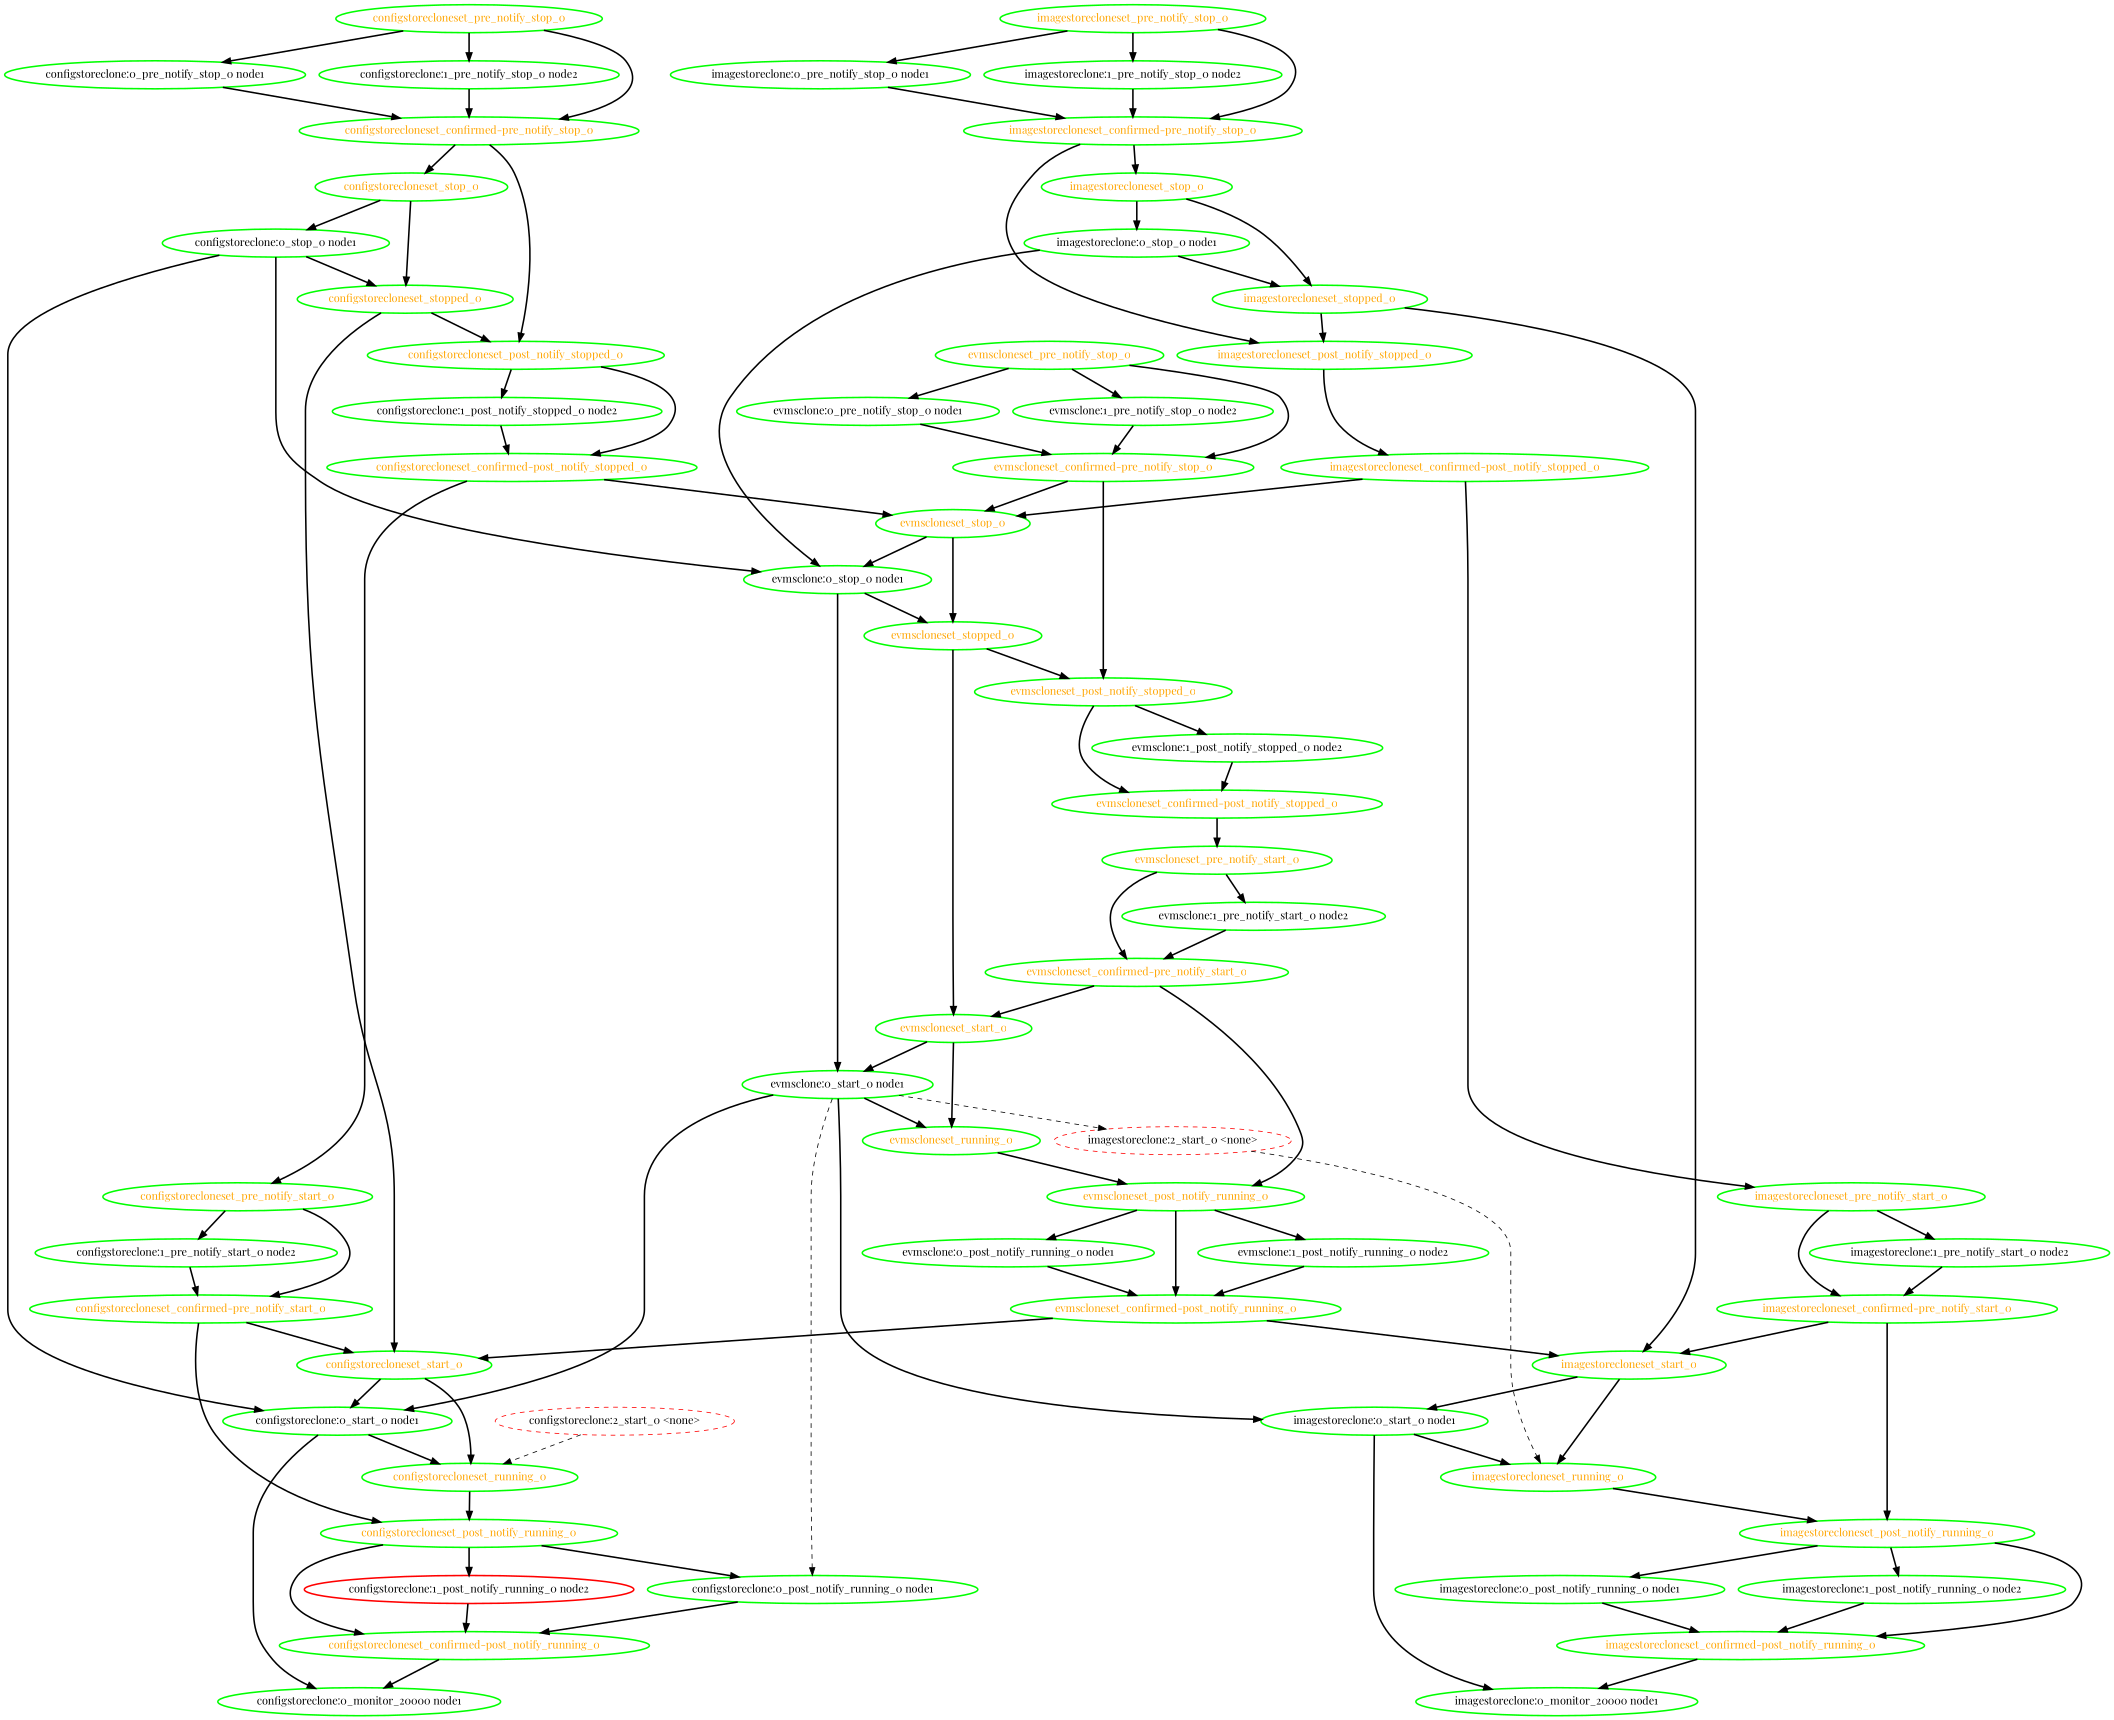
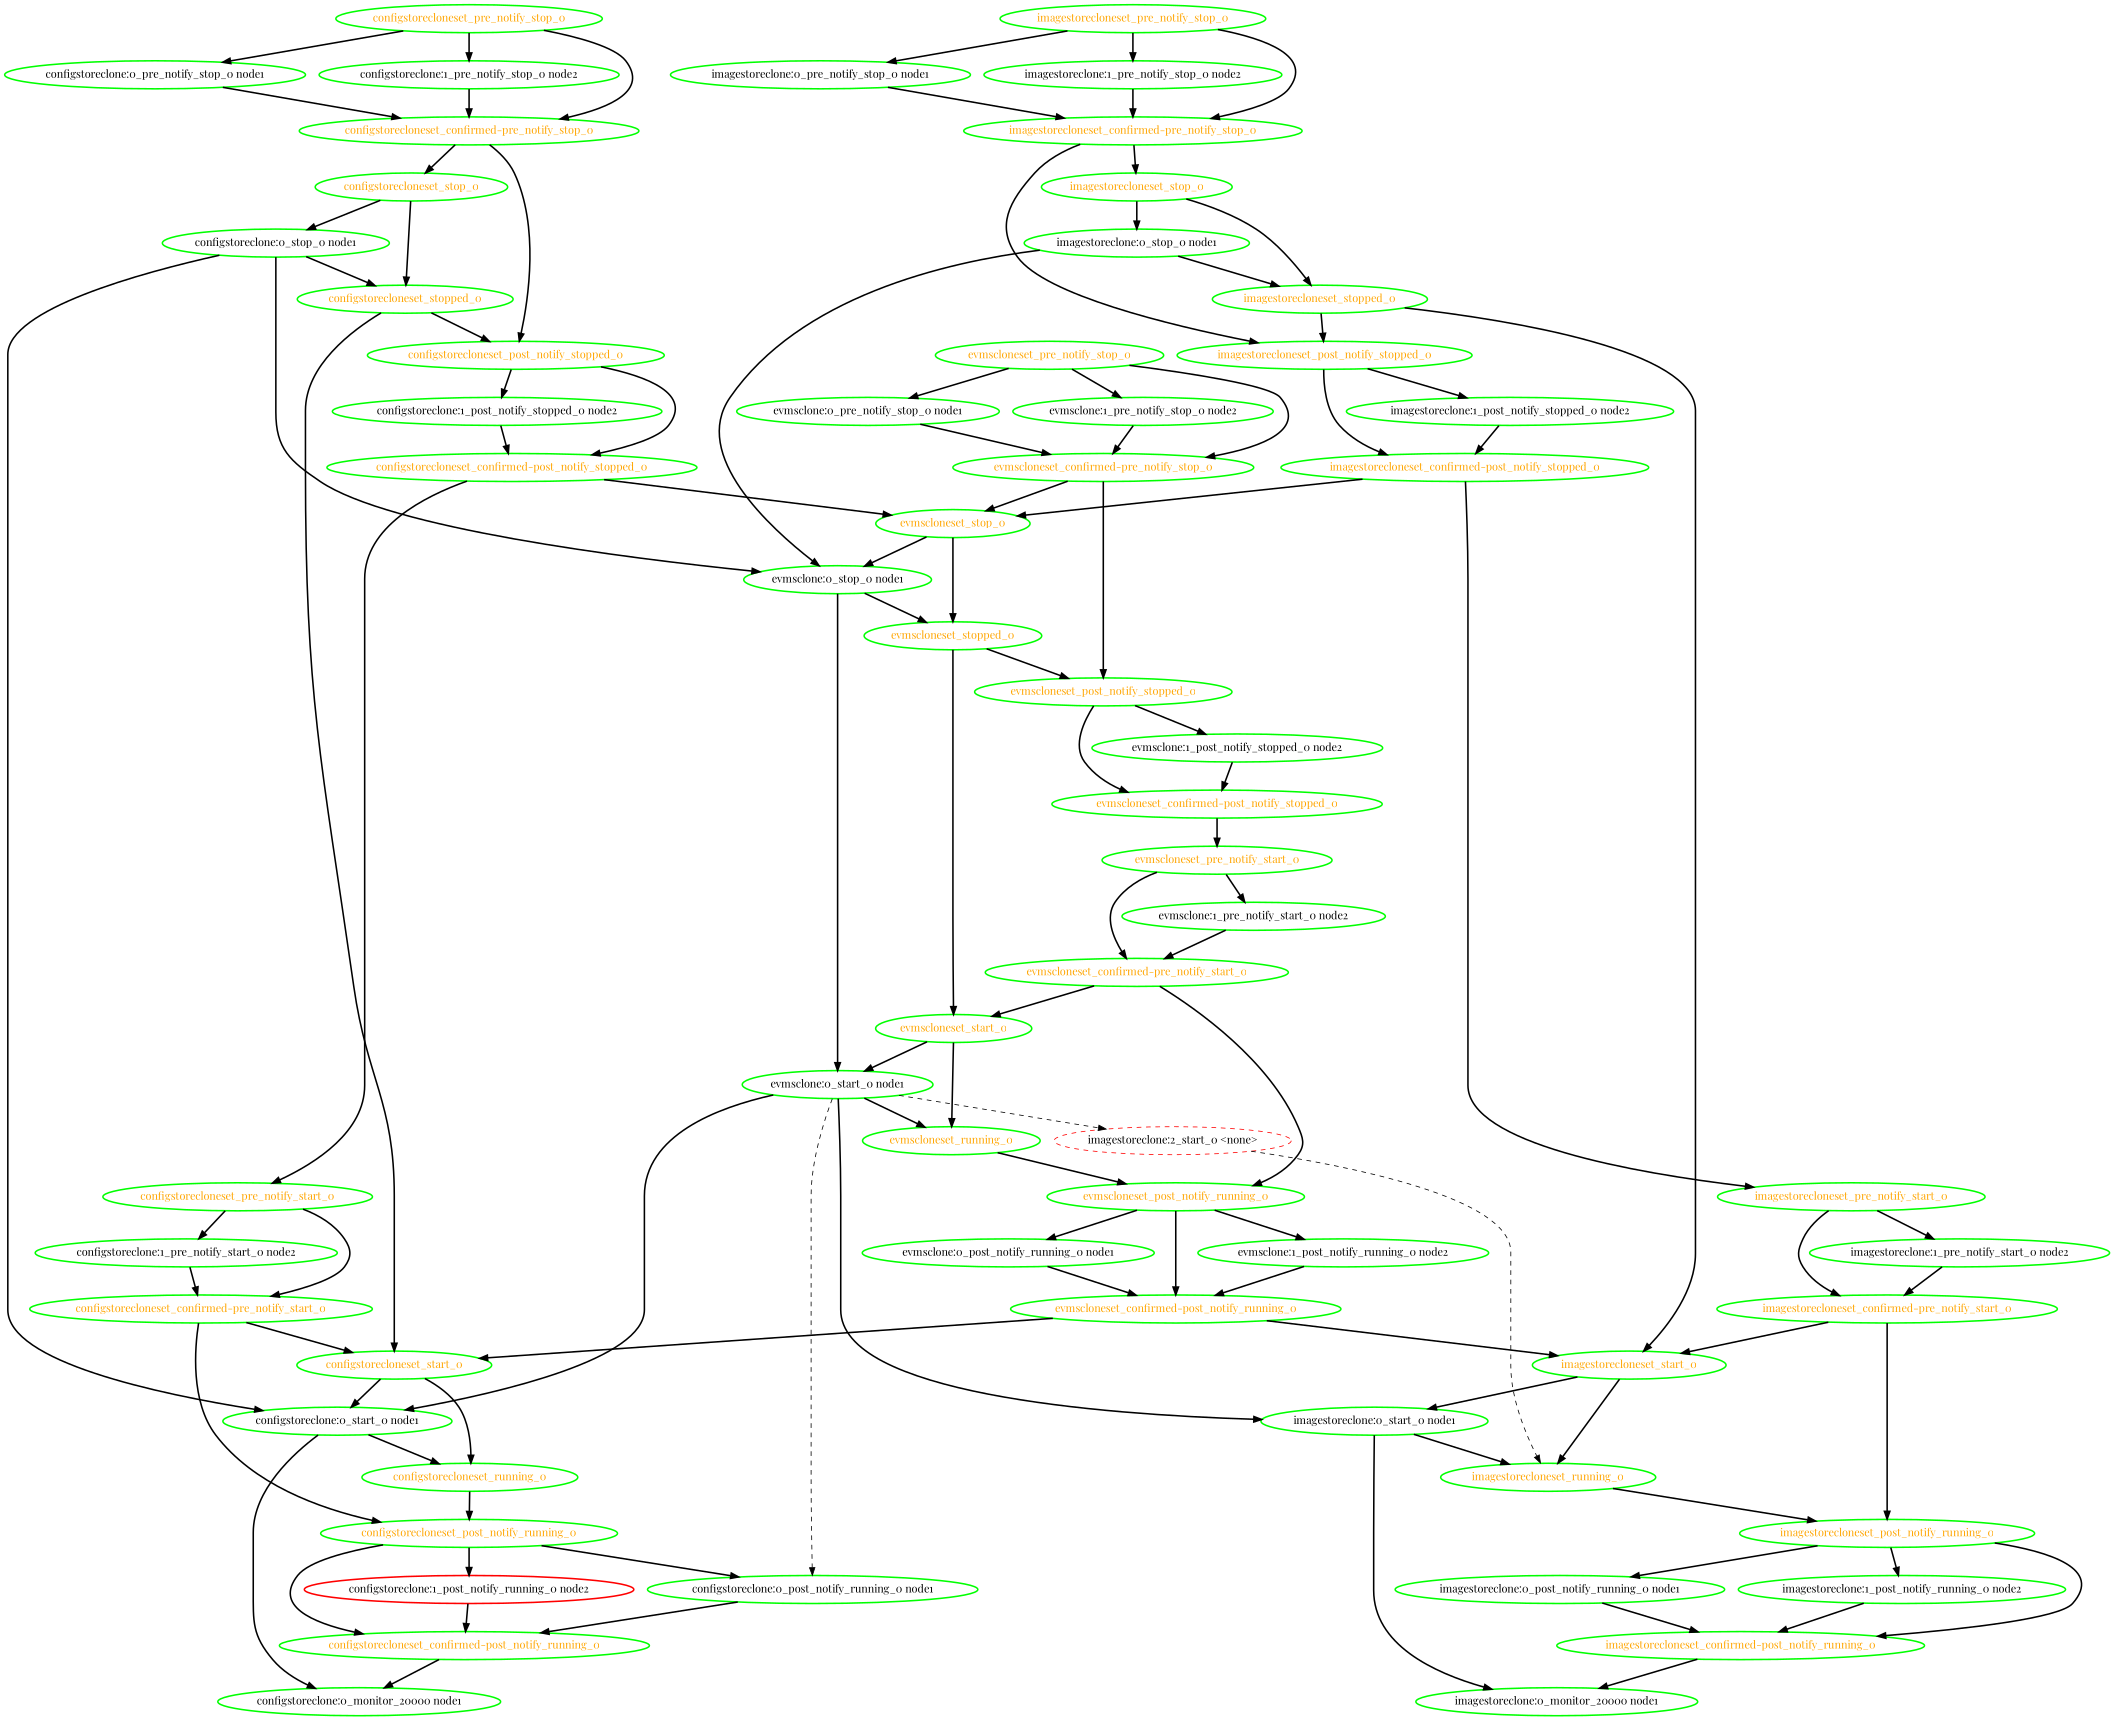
none -> (1510, 411)
(615, 1421) -> none
